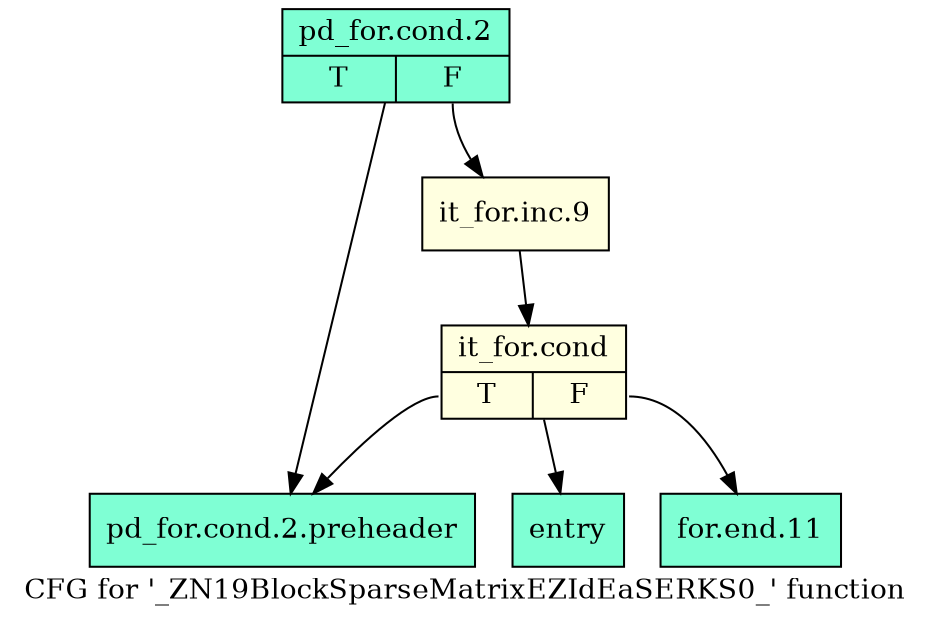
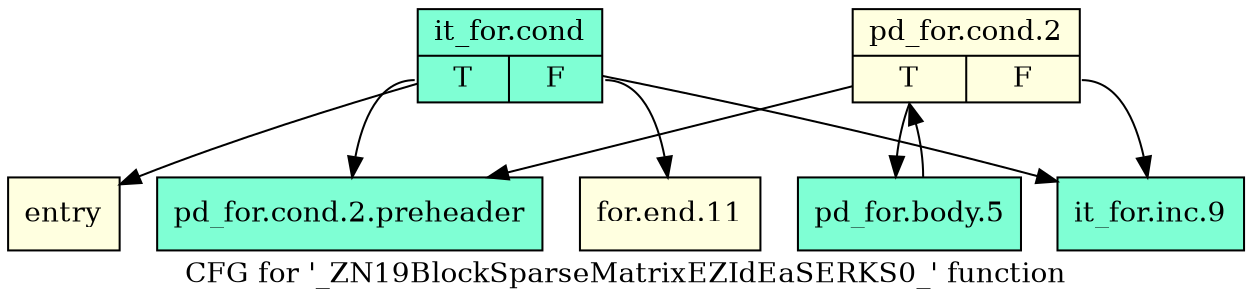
(396, 56) -> (966, 56)
(516, 214) -> (1151, 214)
none -> (909, 214)
(523, 278) -> (821, 123)
(534, 372) -> (510, 56)
(568, 530) -> (64, 214)
(751, 530) -> (670, 214)
